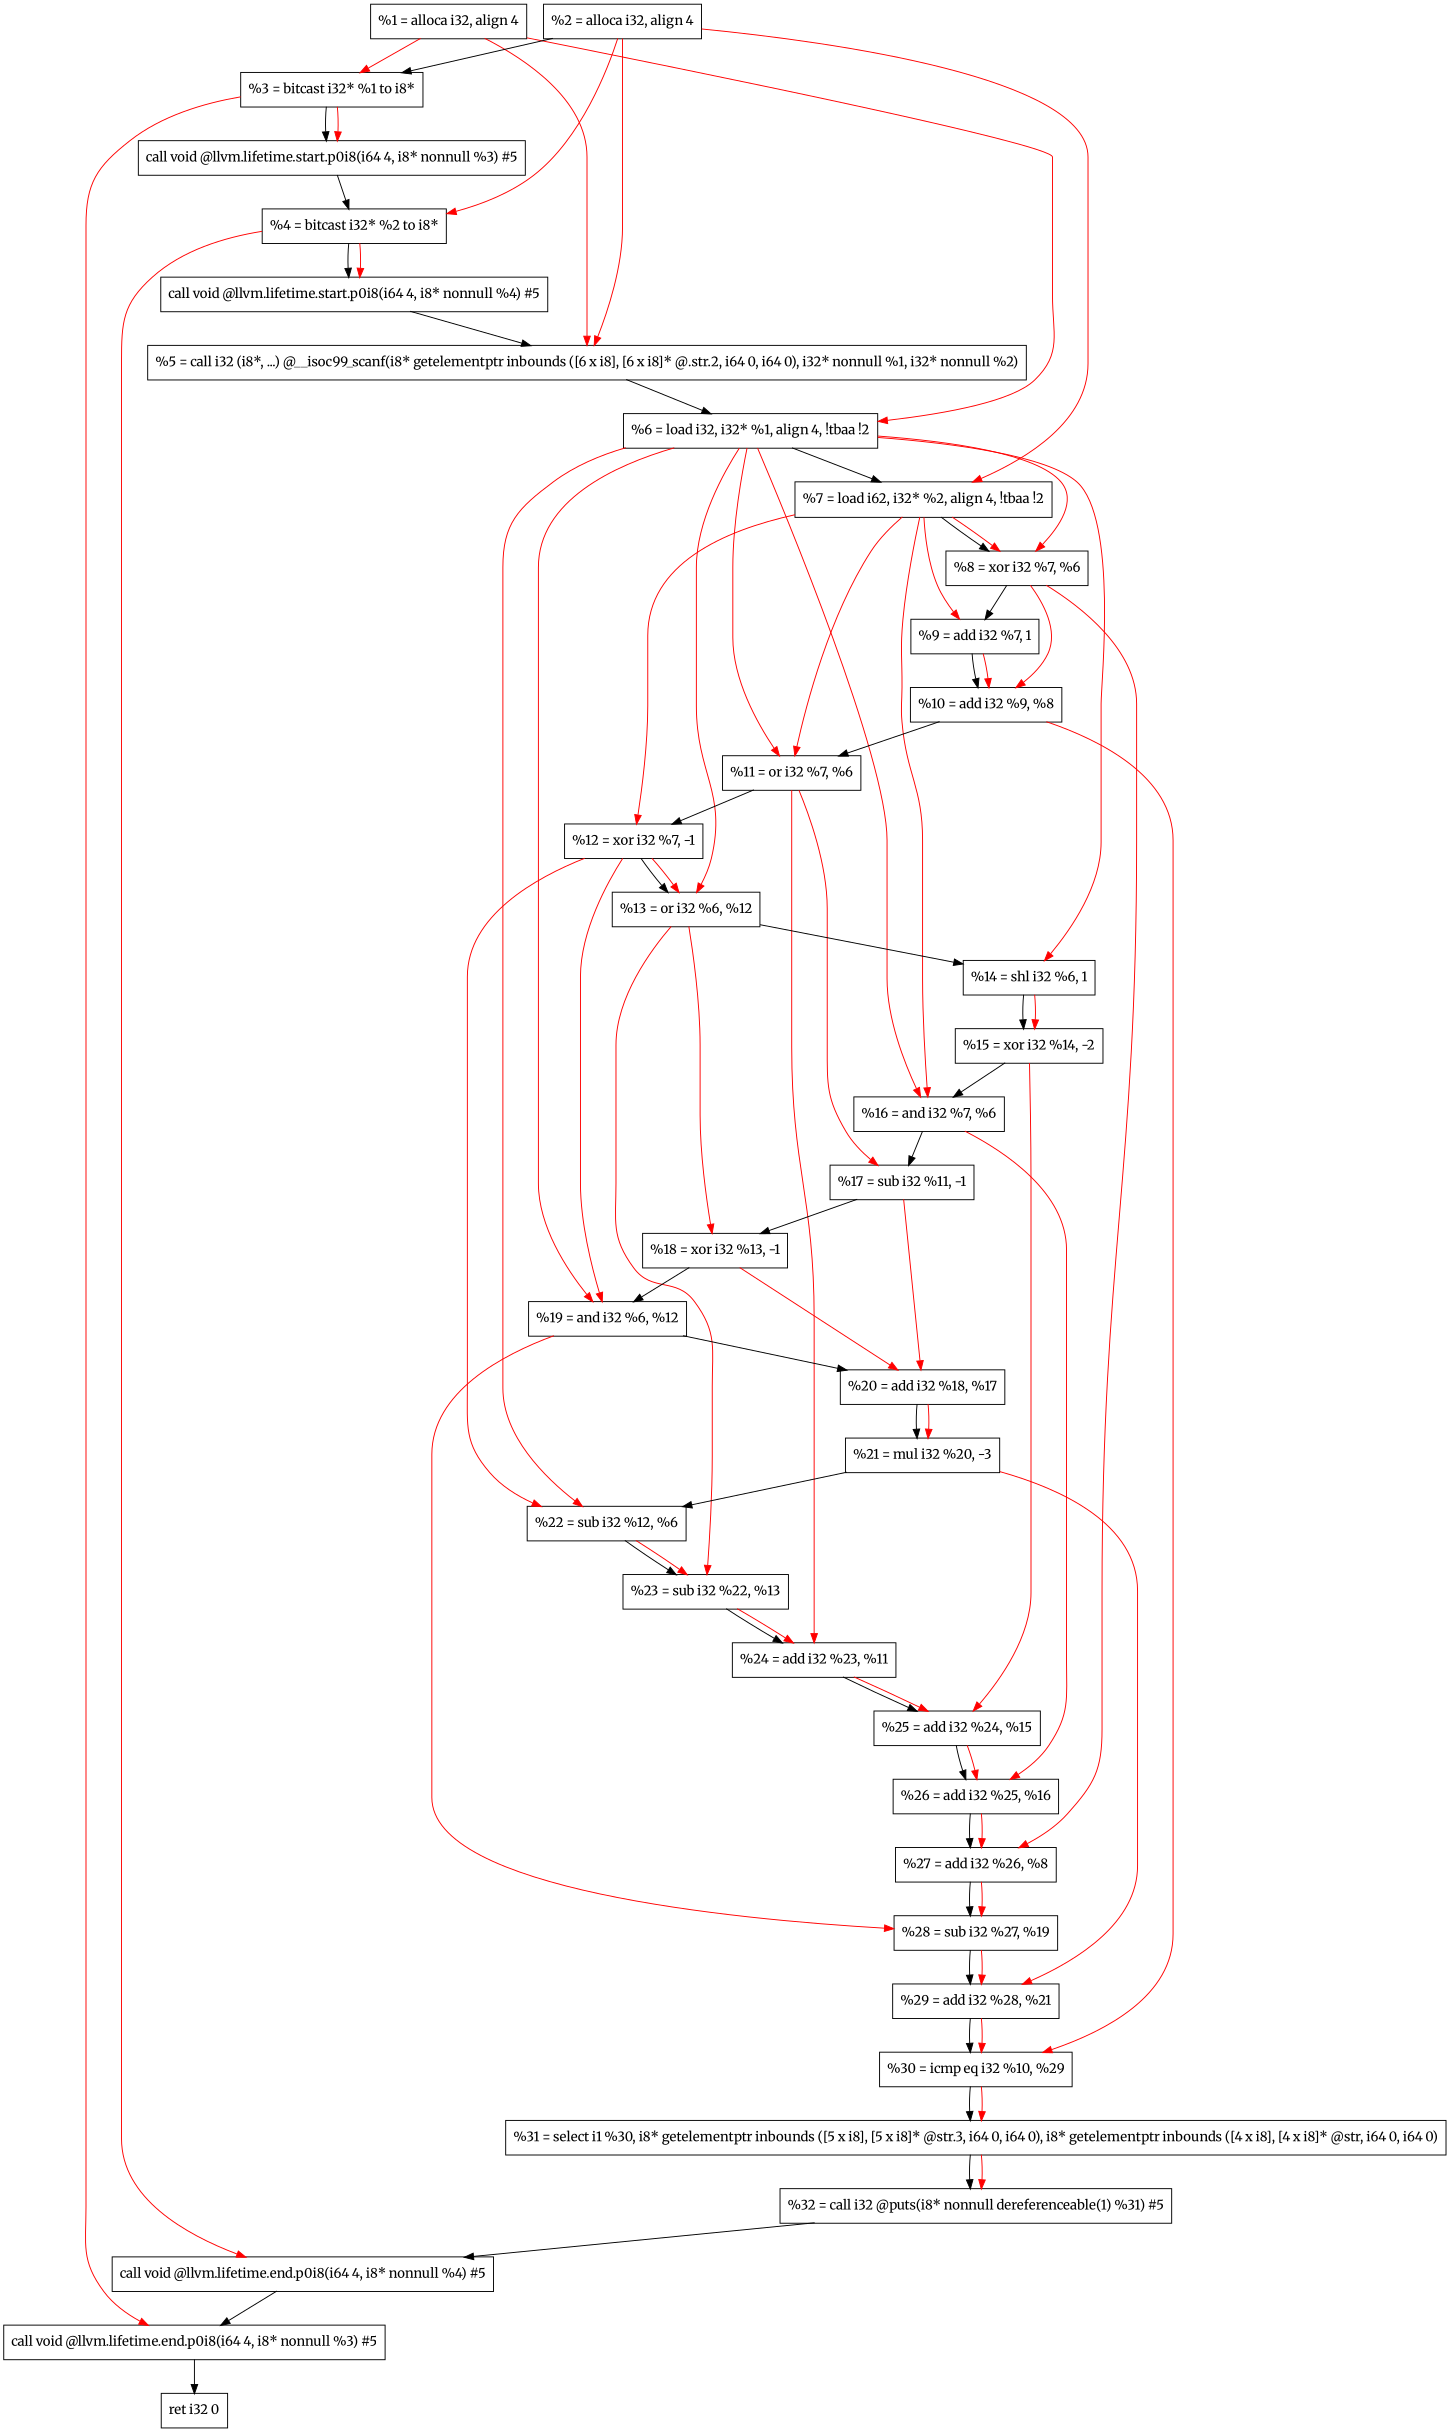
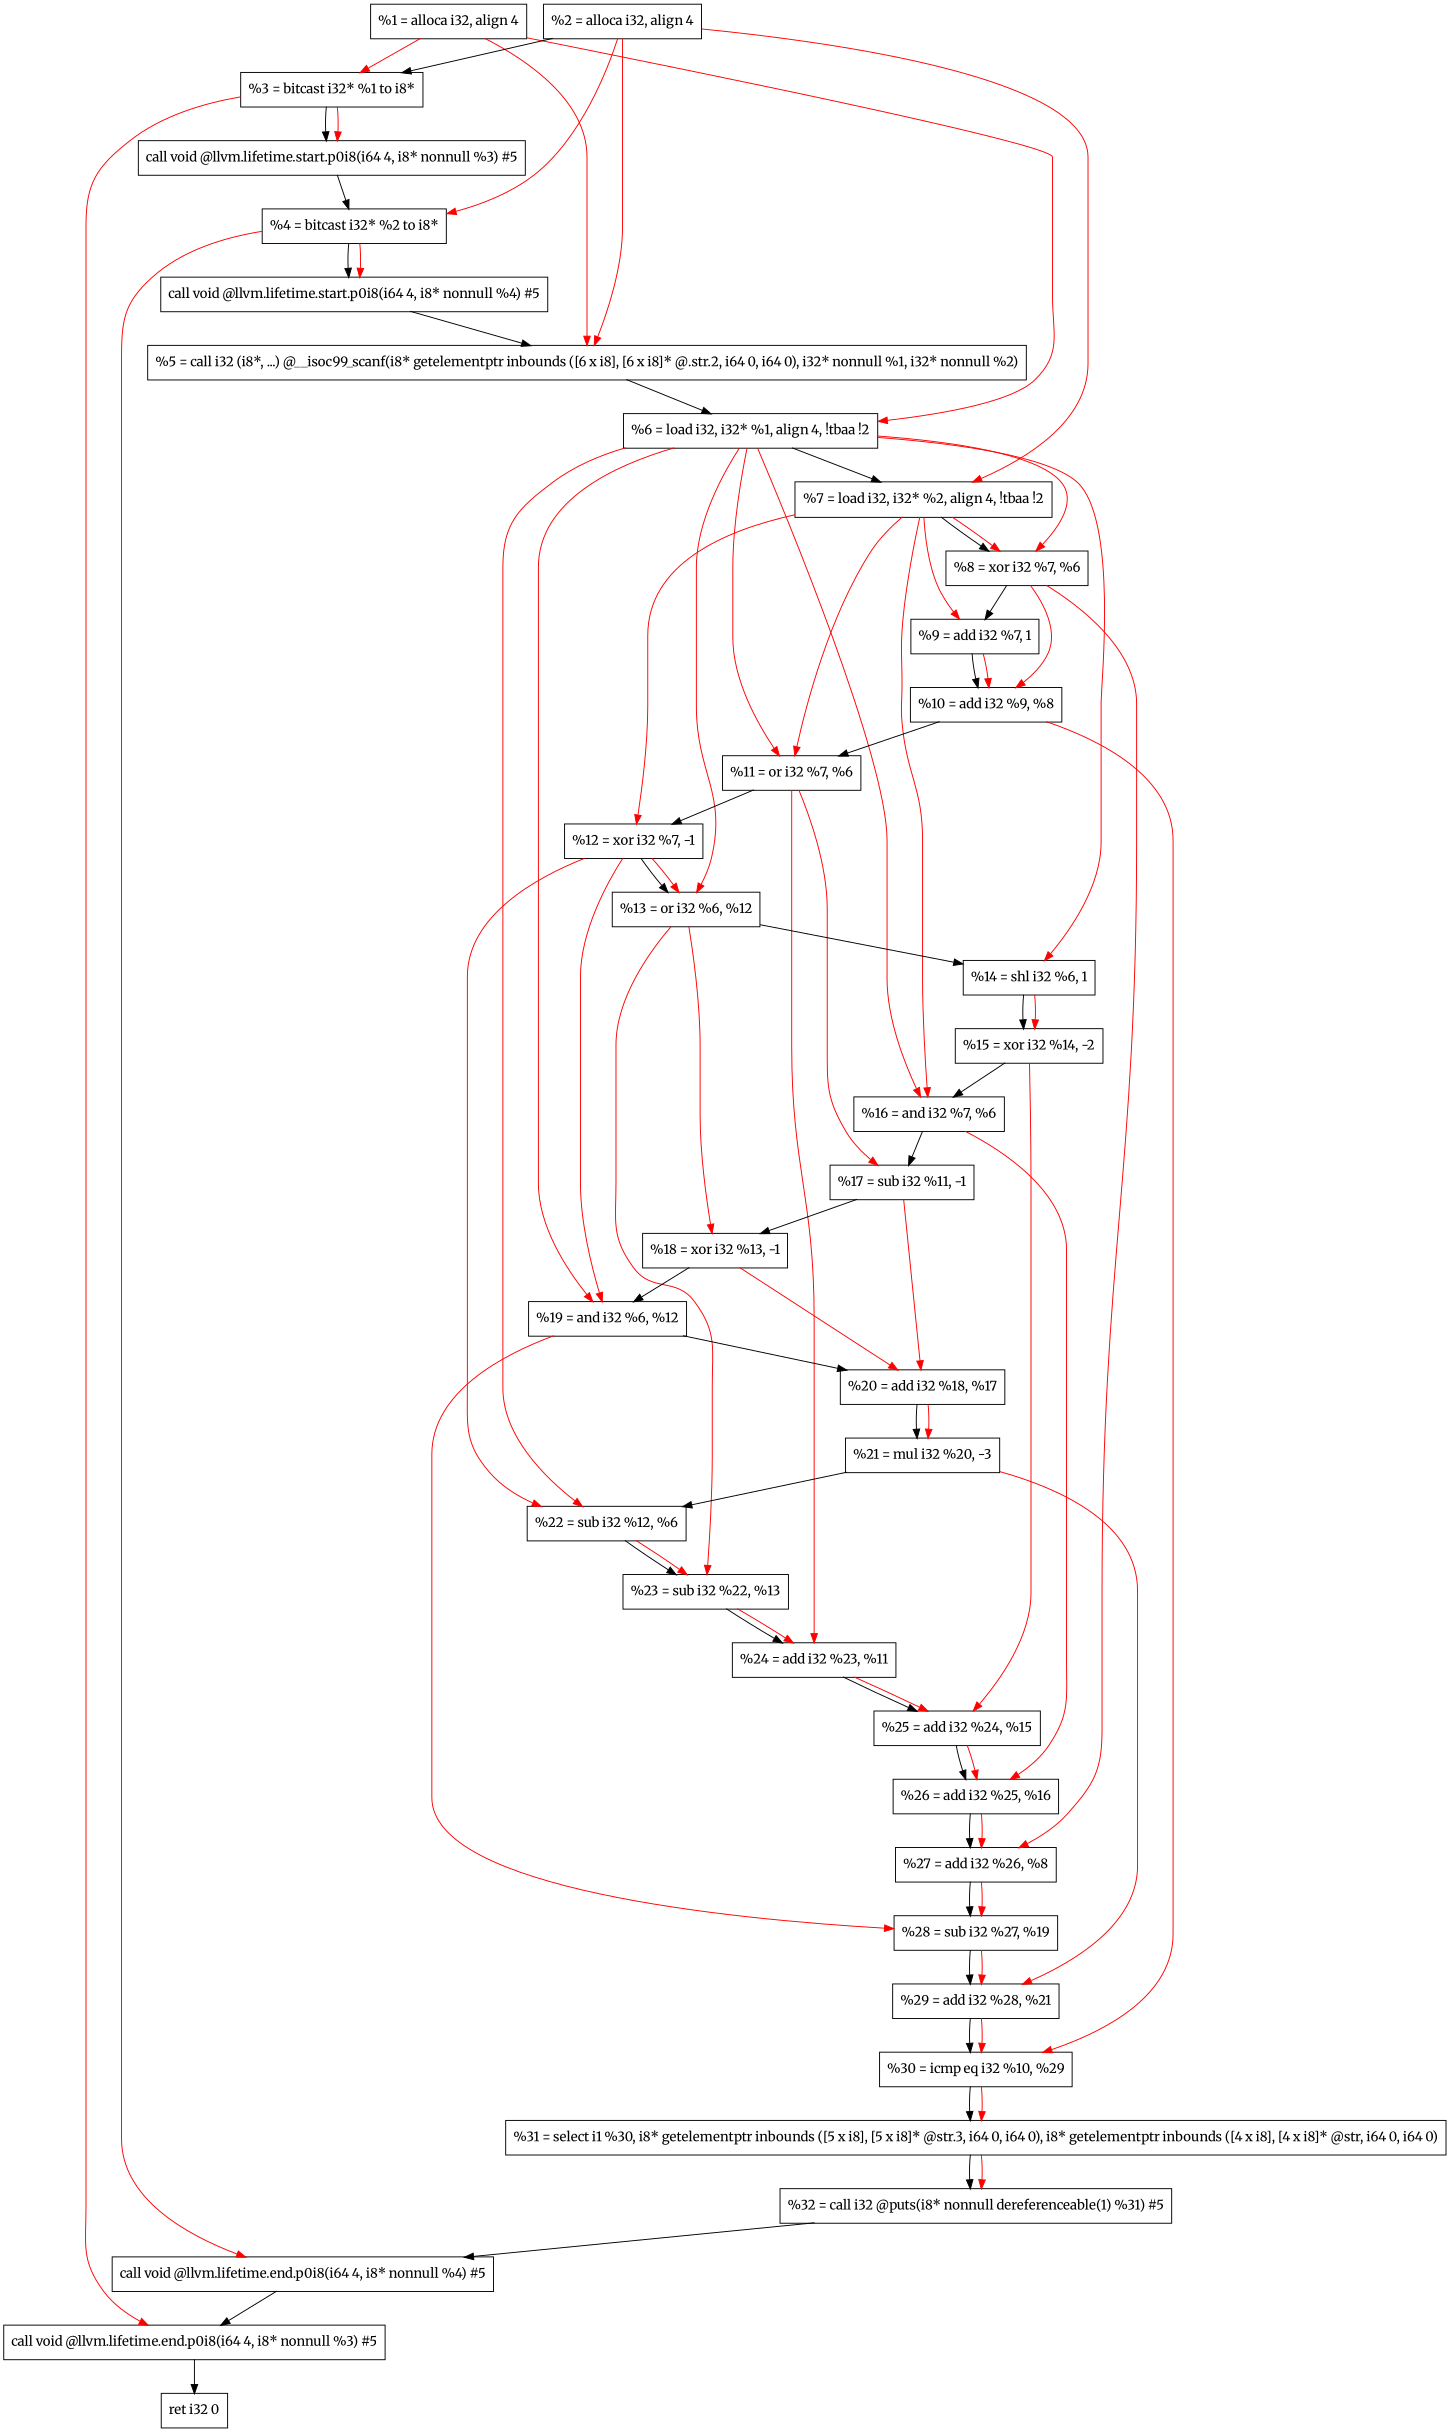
(924, 500) -> (924, 500)
